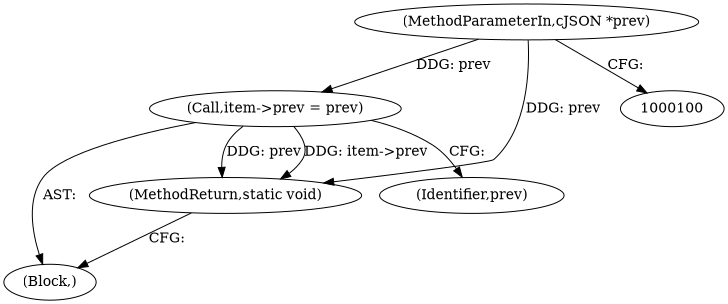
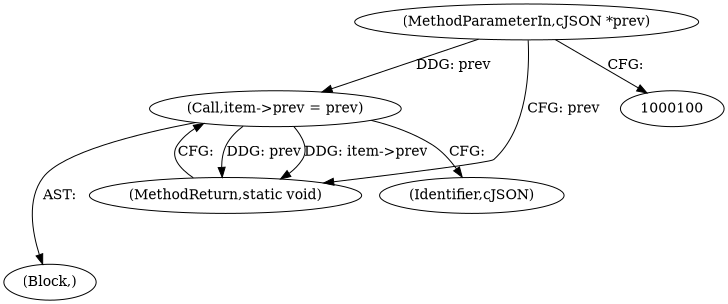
(564, 109) -> (564, 109)
(472, 195) -> (472, 195)
(139, 238) -> (175, 153)
